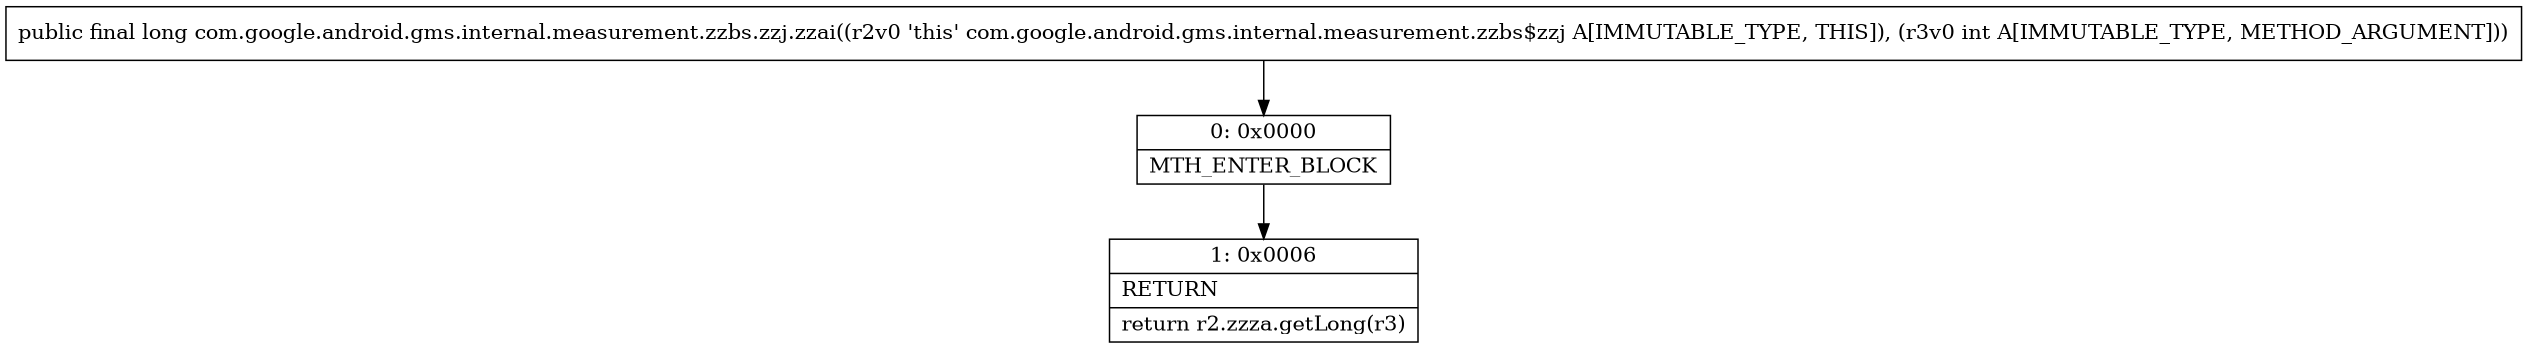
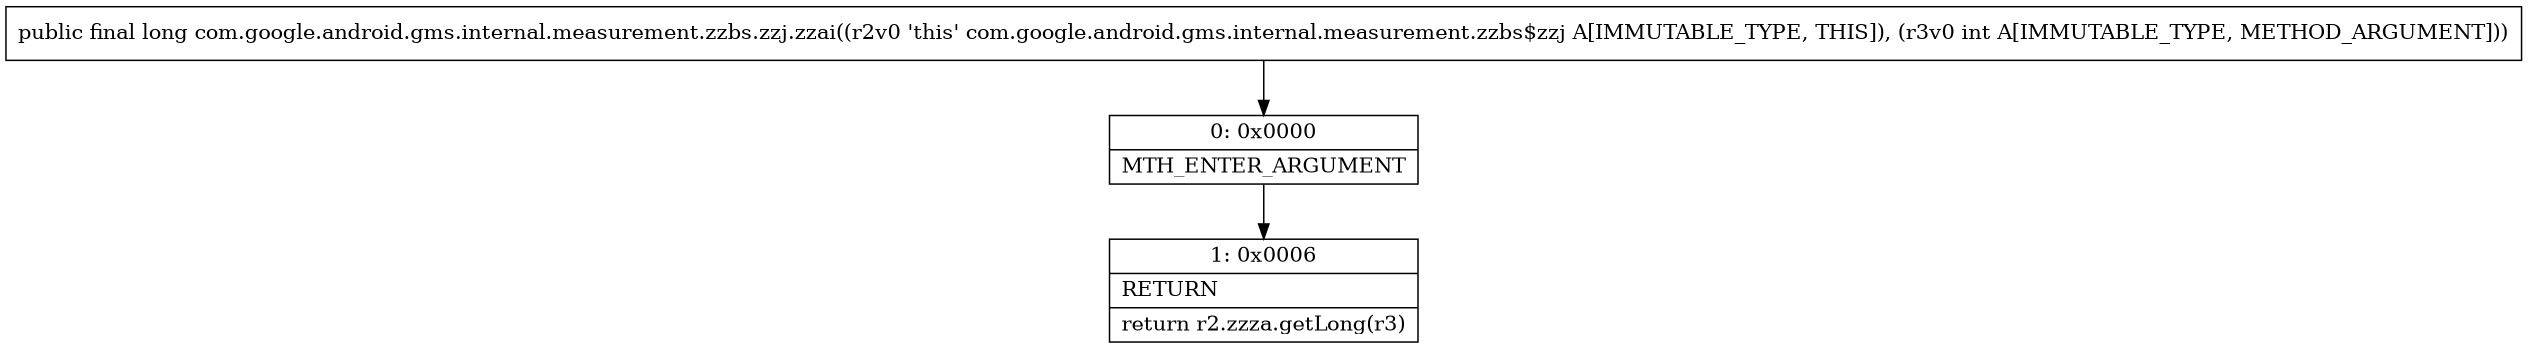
(1264, 166) -> (1264, 166)
